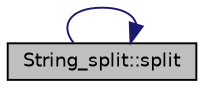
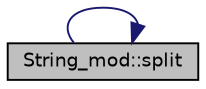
(102, 62) -> (103, 62)
